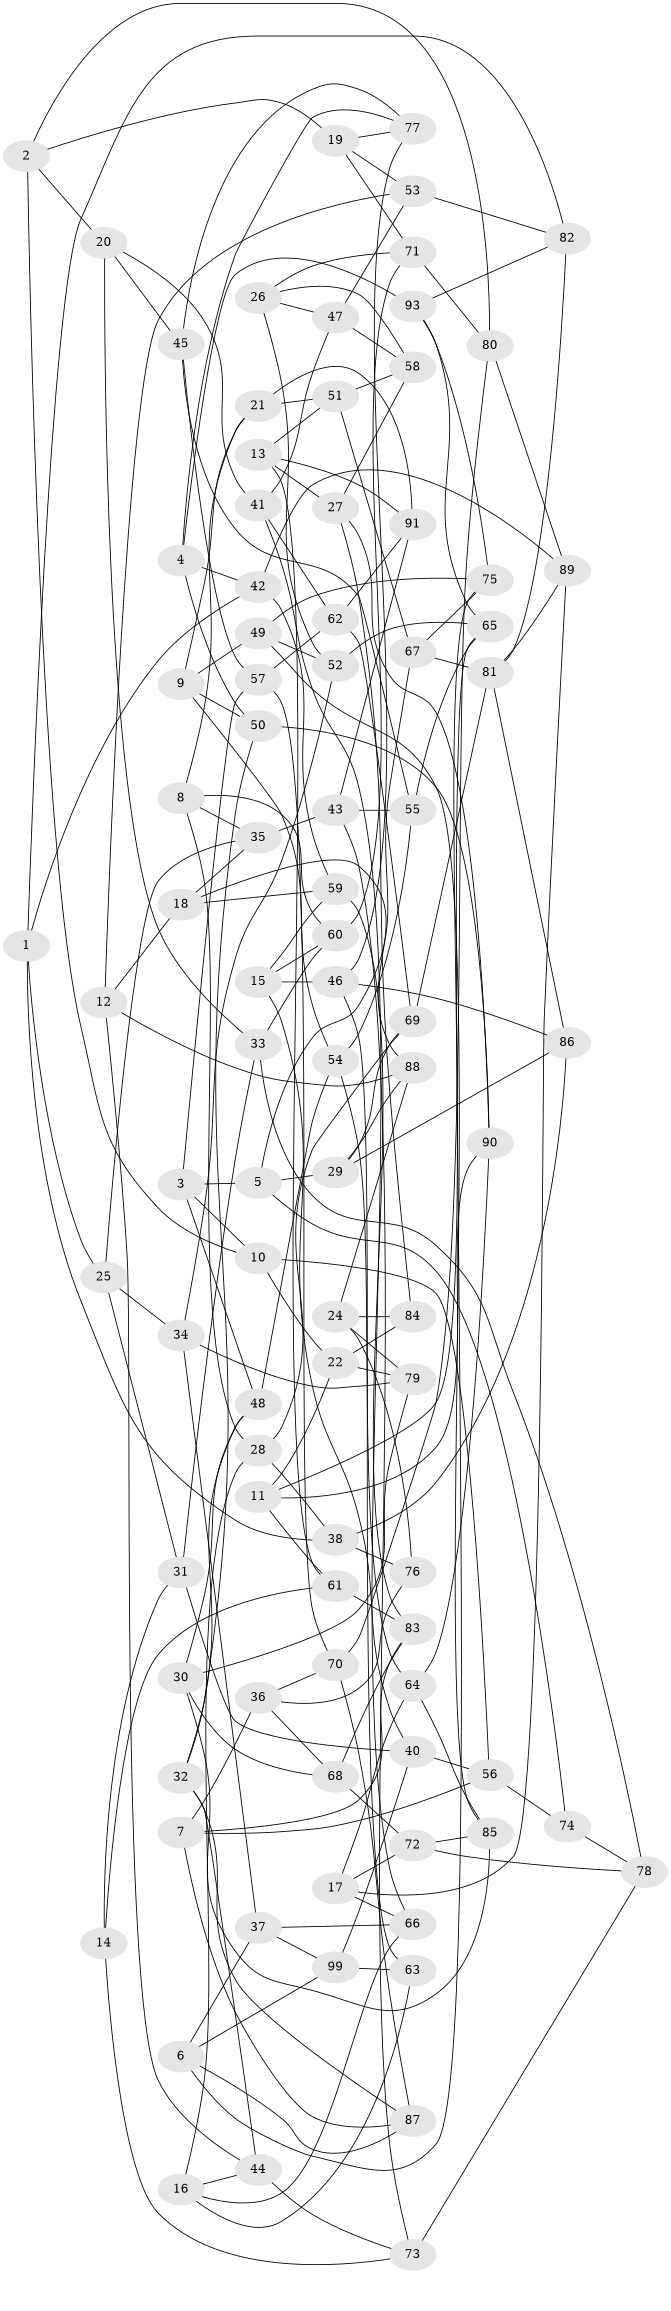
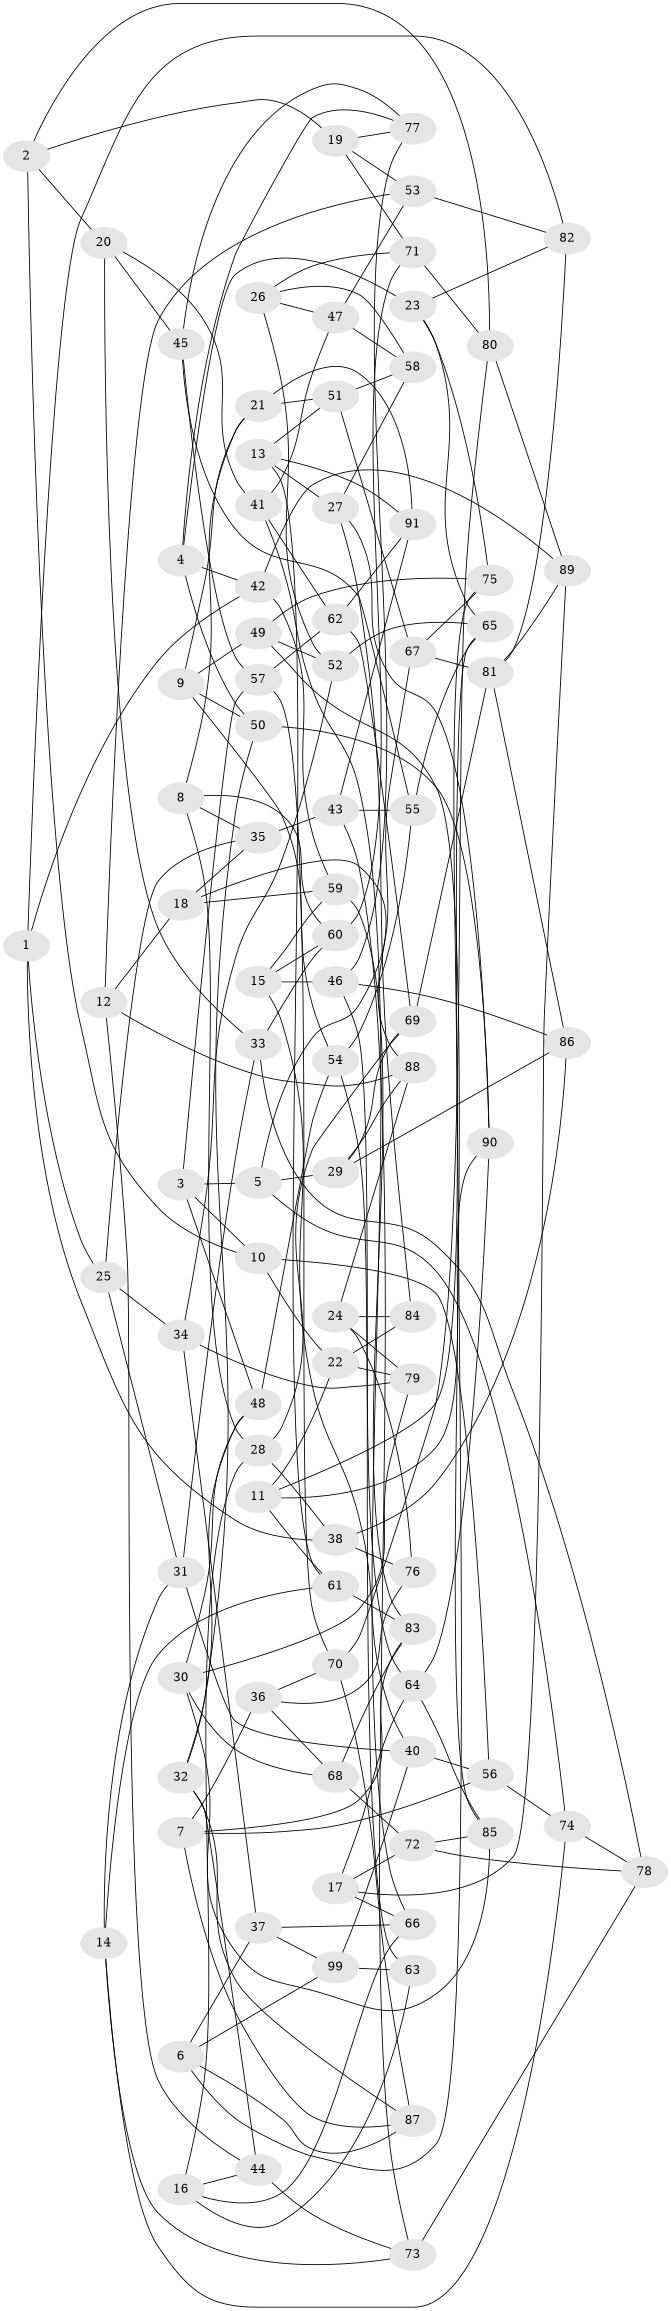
(413, 306) -> (413, 306)
none -> (381, 2307)
